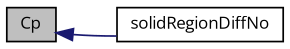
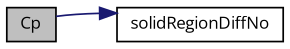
(95, 36) -> (78, 14)
